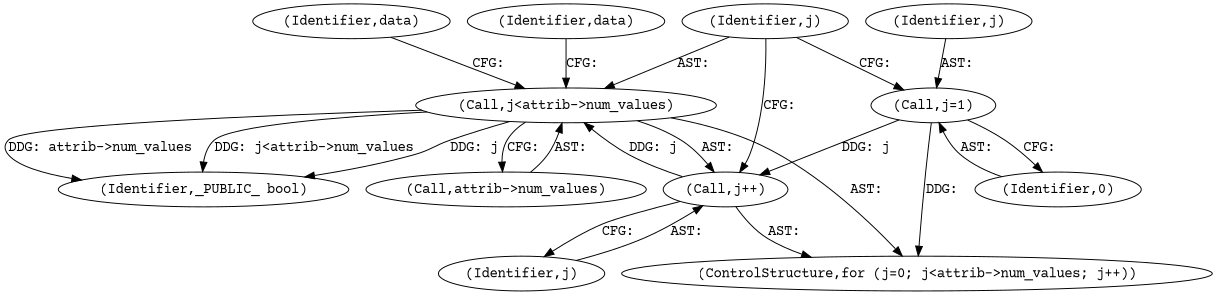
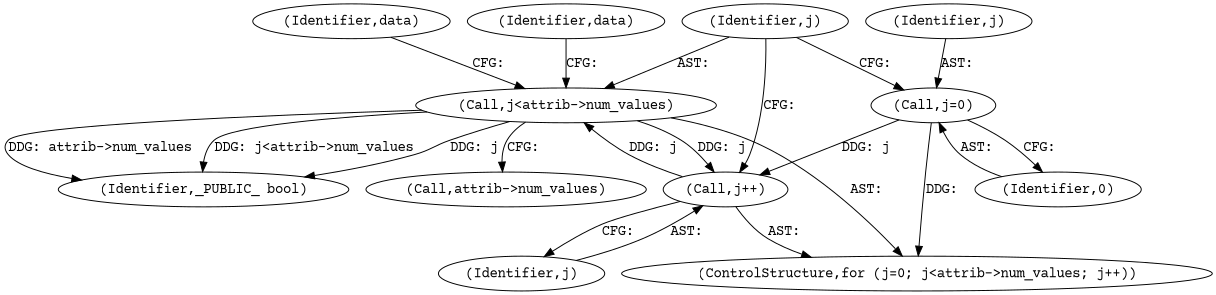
(933, 105) -> (933, 105)
(722, 147) -> (722, 147)
(548, 154) -> none
